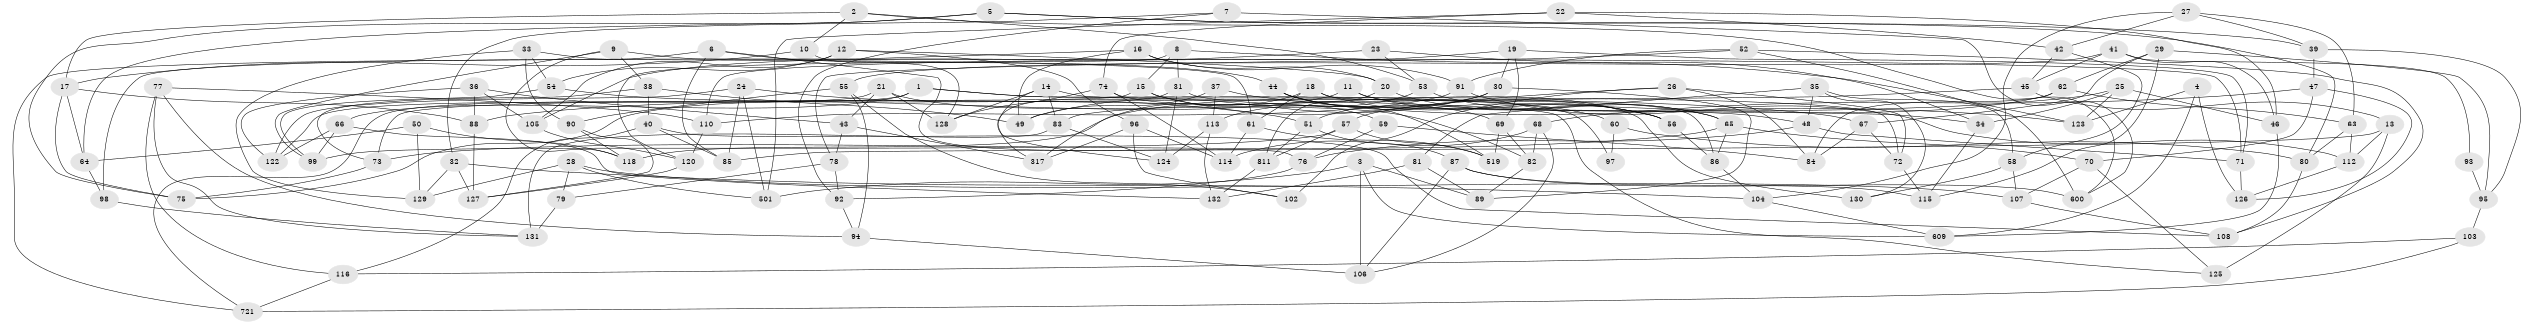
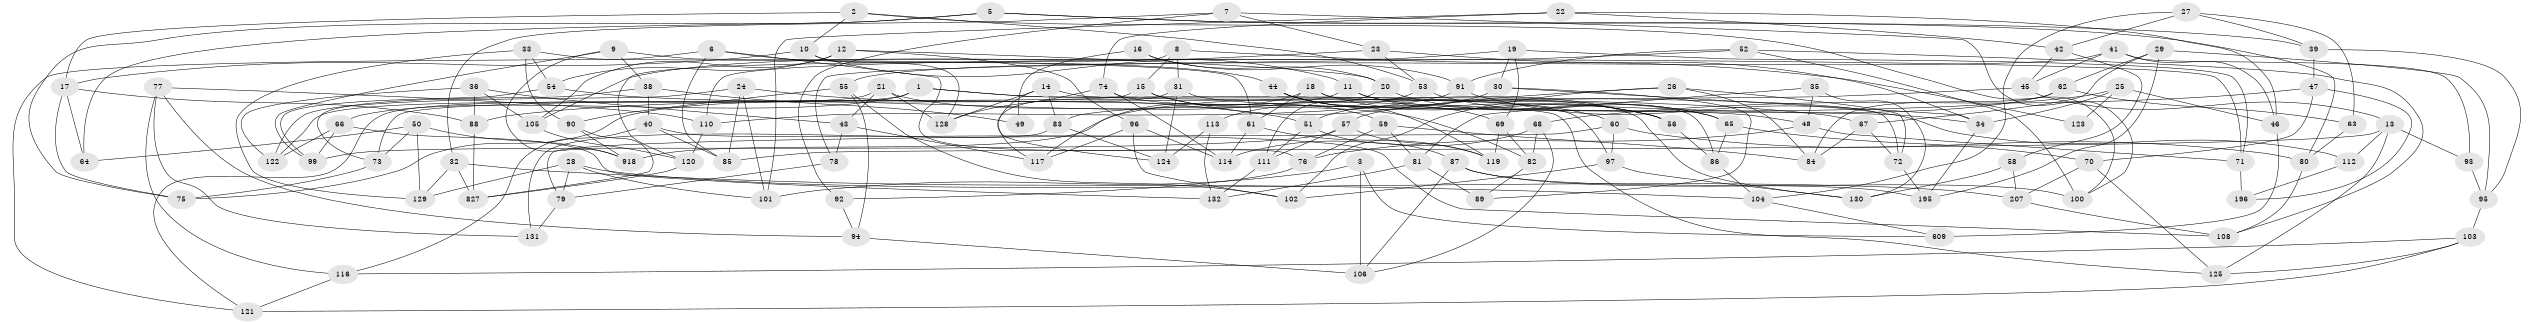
none -> (1301, 31)
none -> (1063, 70)
(1216, 87) -> none
(2197, 87) -> none
(1902, 99) -> none
(1259, 106) -> (1741, 102)
none -> (784, 140)
none -> (1401, 143)
(2351, 143) -> none
none -> (2430, 143)
(722, 145) -> (397, 143)
(630, 162) -> (630, 162)
(1038, 162) -> (1038, 162)
(1264, 162) -> (1264, 162)
(1494, 162) -> (1494, 162)
(837, 179) -> none
none -> (1688, 179)
(1420, 181) -> none
none -> (1466, 181)
(105, 199) -> none
(473, 199) -> (473, 199)
(766, 199) -> (766, 199)
(1925, 199) -> (1925, 199)
(2017, 199) -> (2017, 199)
(2077, 199) -> (2077, 199)
(2242, 199) -> (2242, 199)
none -> (2345, 264)
(248, 312) -> (248, 312)
